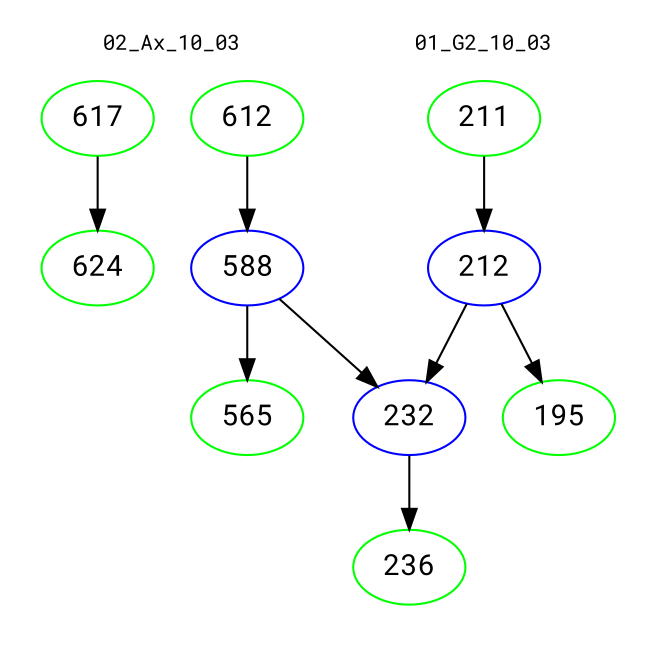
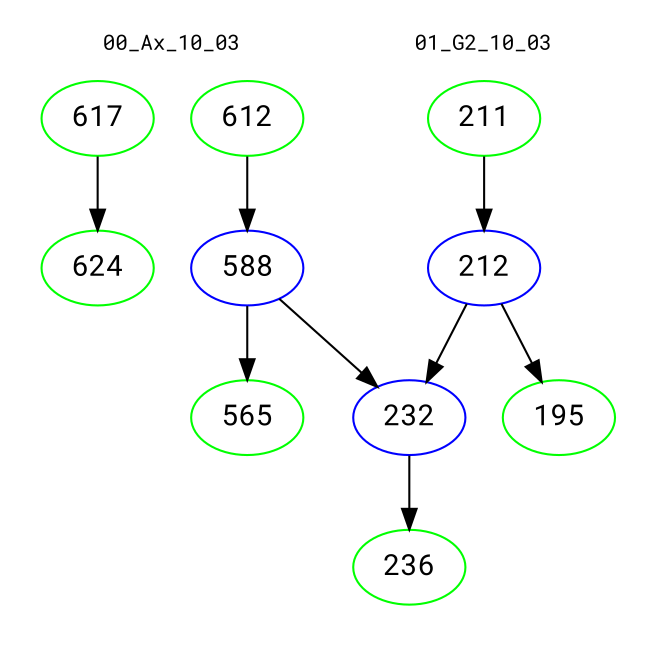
(172, 45) -> (172, 45)
